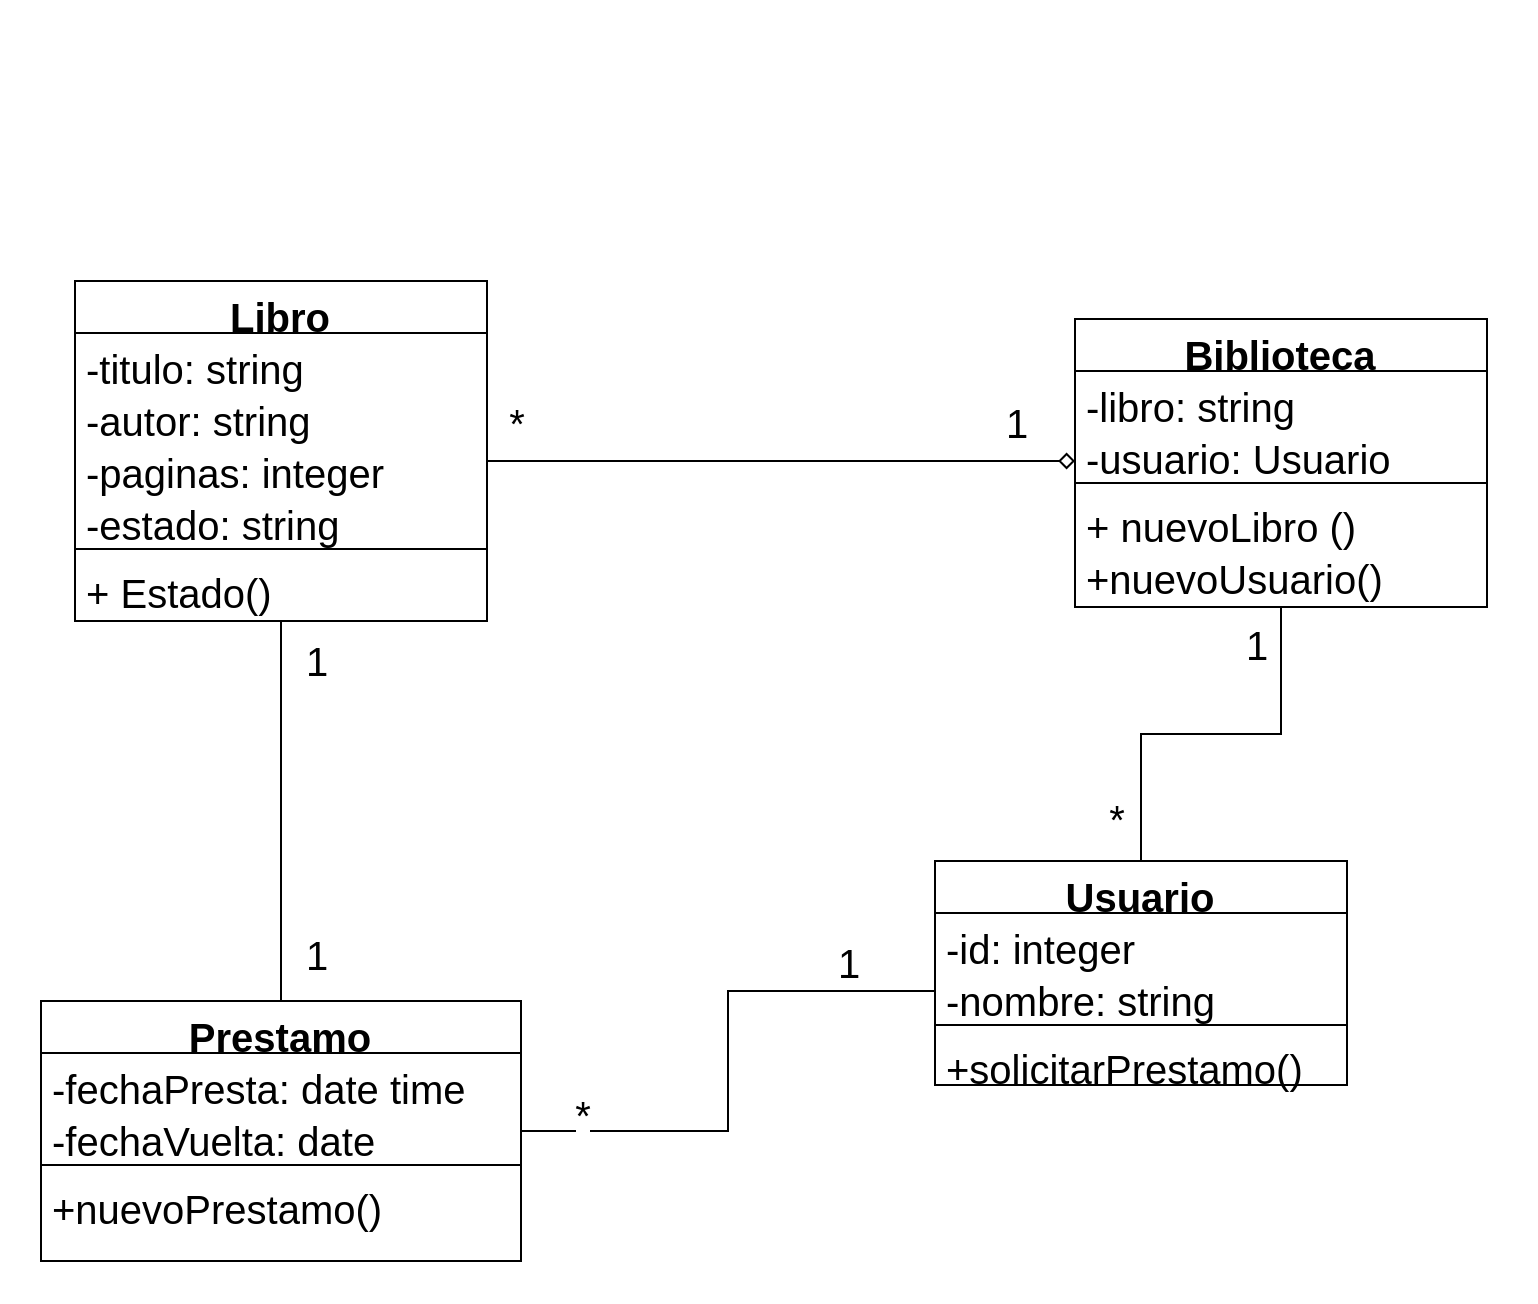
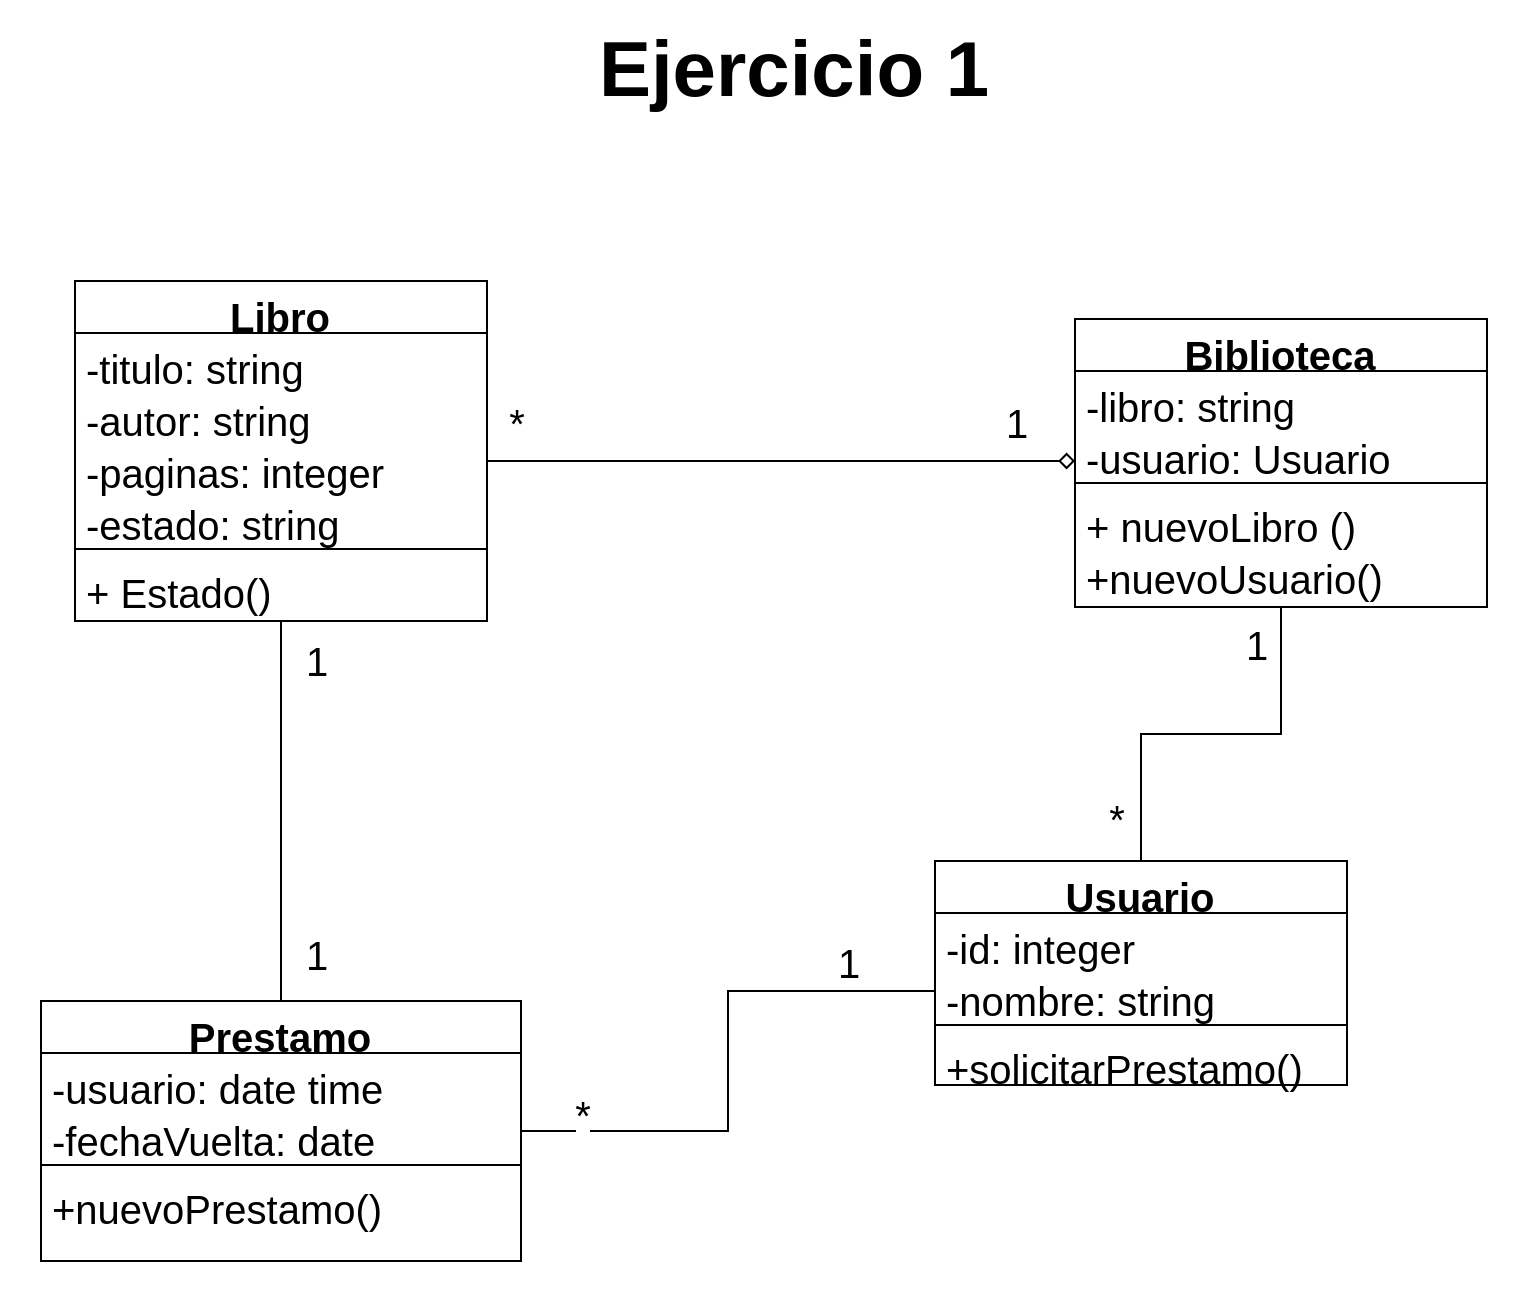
none -> (795, 71)
(289, 1091) -> (239, 1091)
